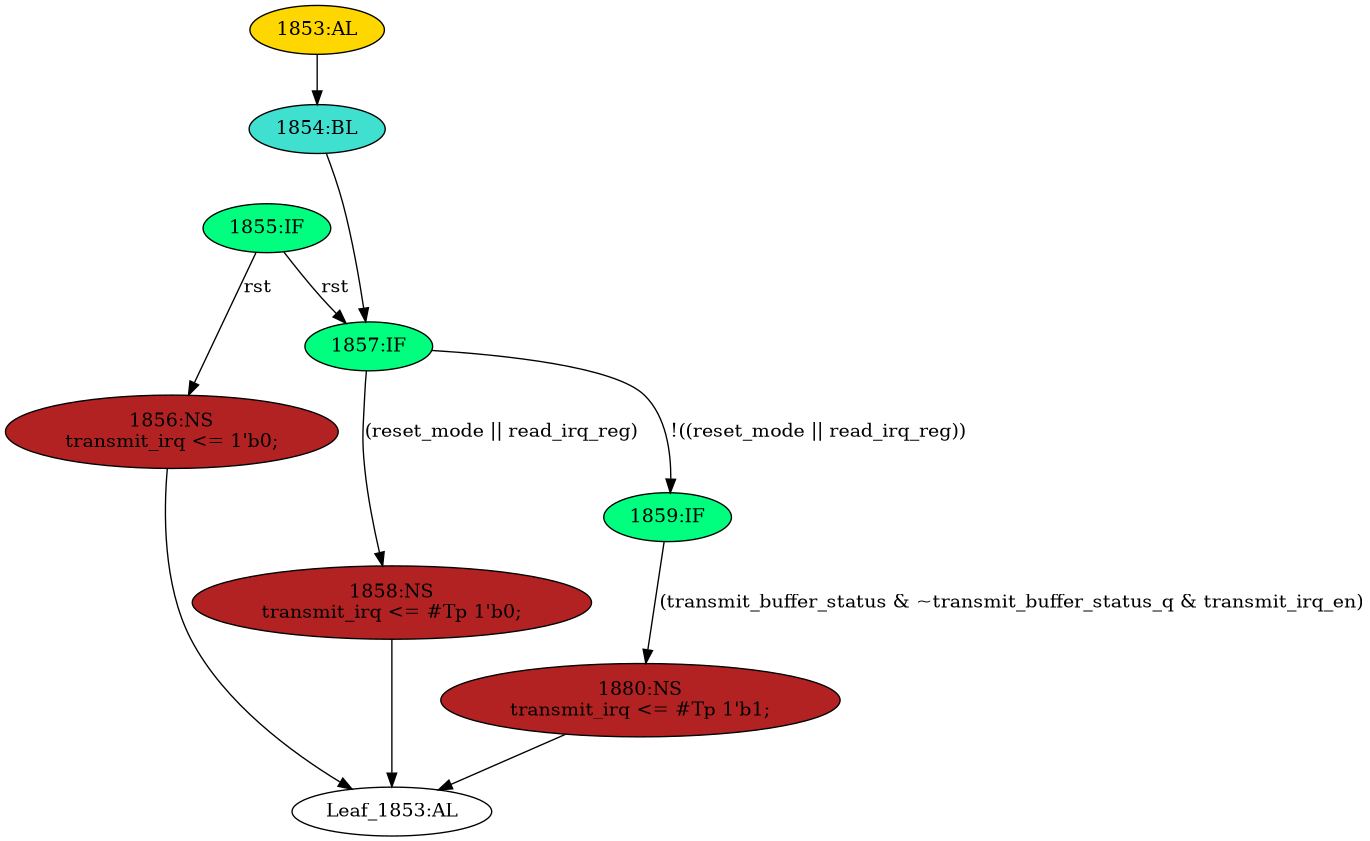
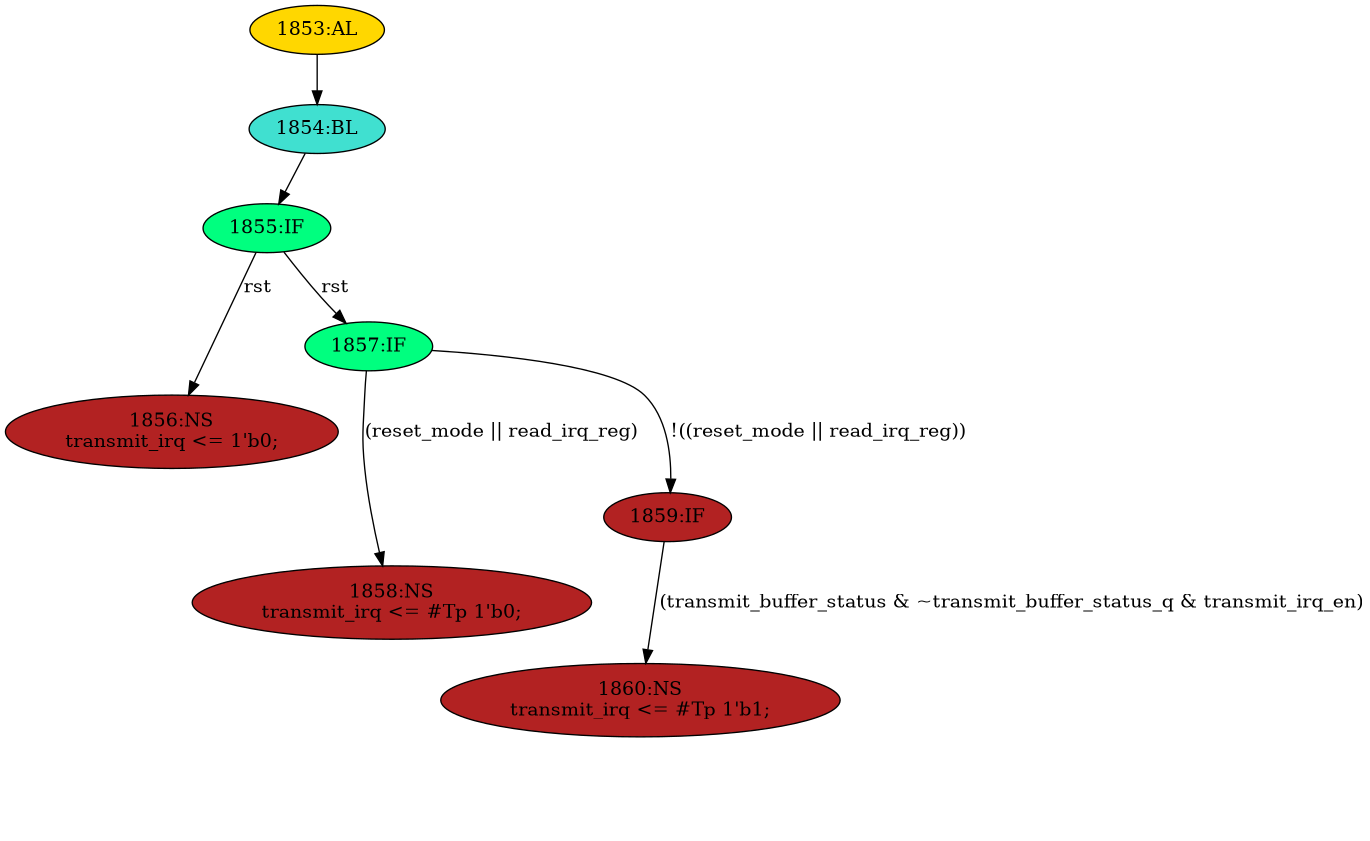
(349, 230) -> (295, 173)
(668, 517) -> (668, 517)
(640, 700) -> (640, 700)
(392, 812) -> none
